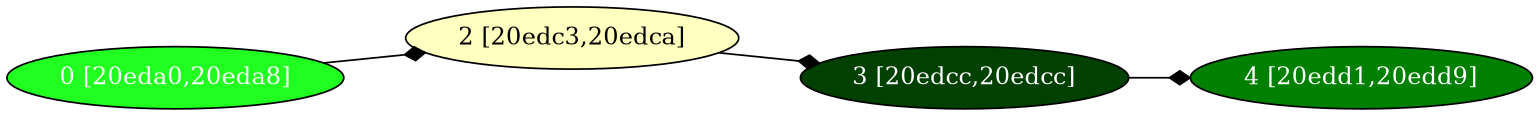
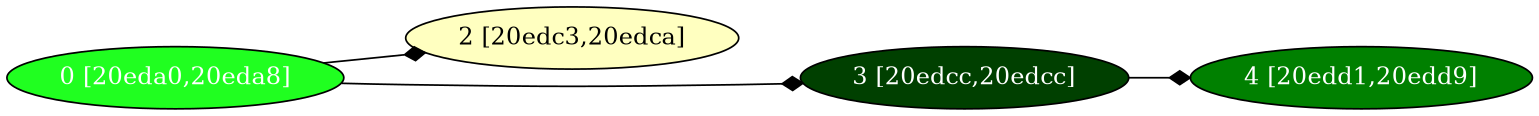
(758, 57) -> (562, 86)
